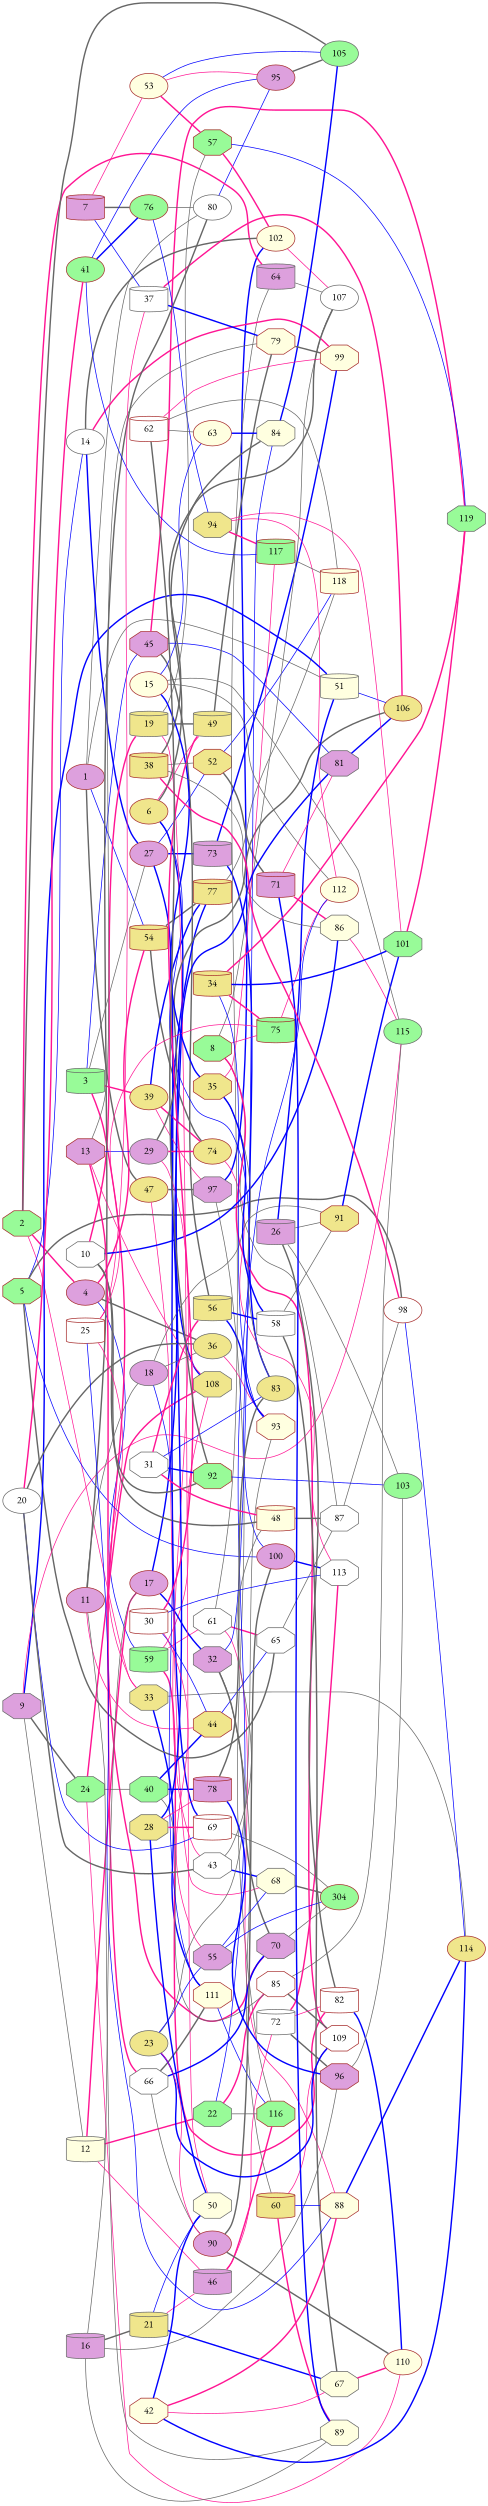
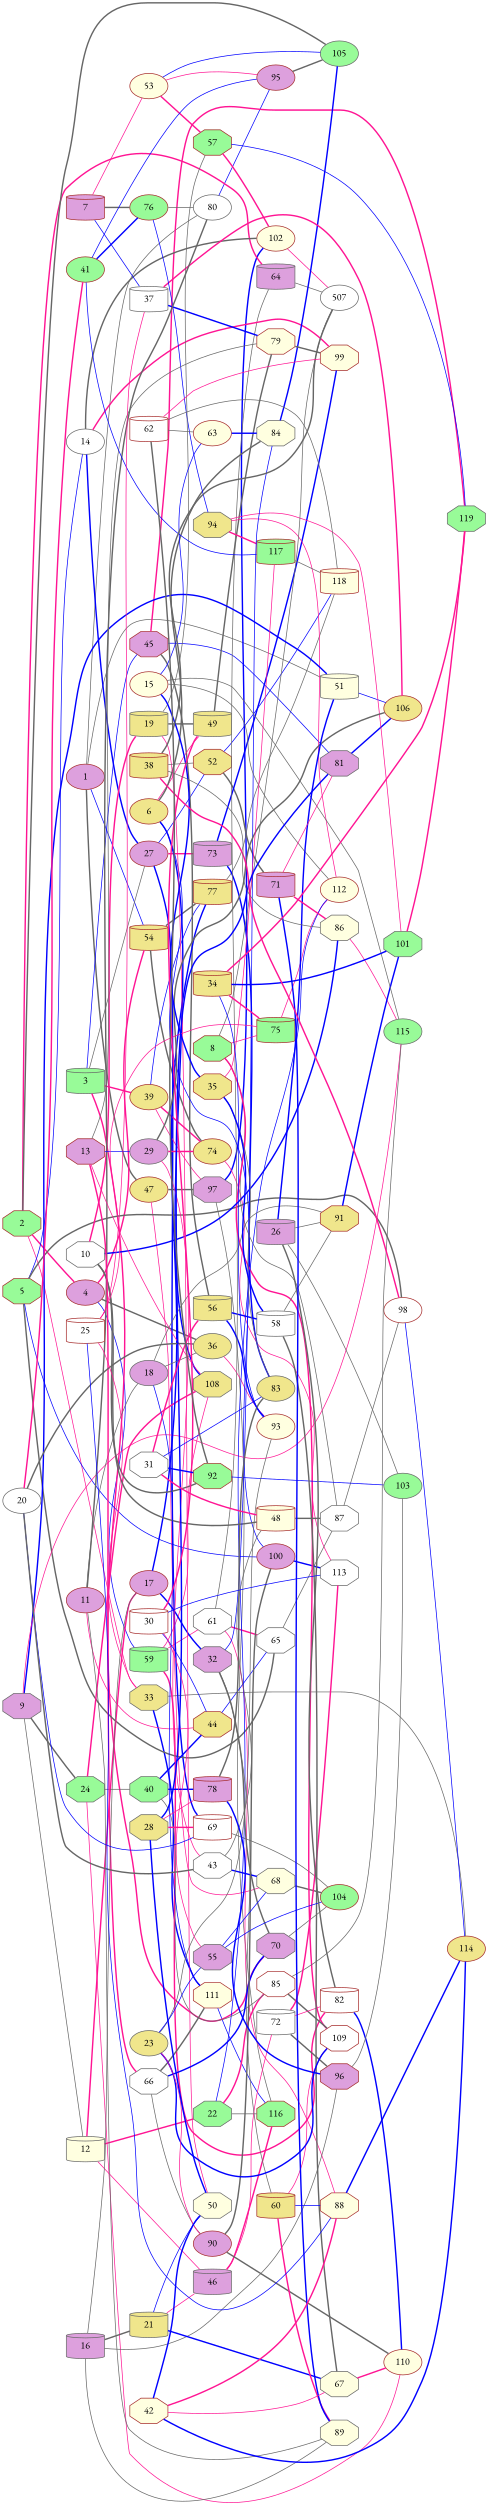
(339, 298) -> (339, 298)
(181, 854) -> (181, 854)
(165, 996) -> (165, 996)
(276, 1427) -> (276, 1427)
(339, 1897) -> (339, 1897)
